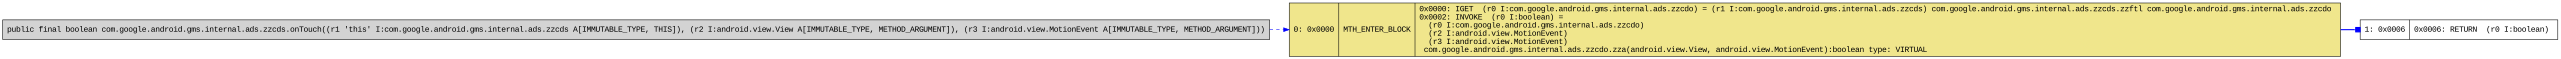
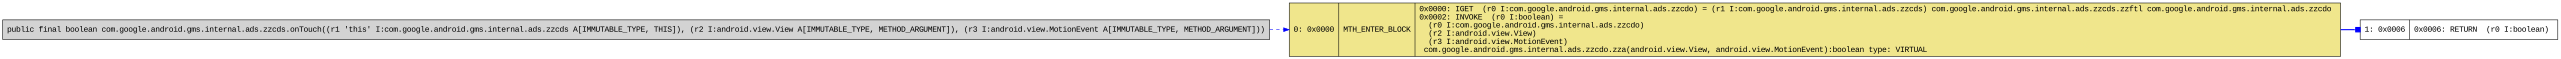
(1494, 33) -> (1478, 33)
